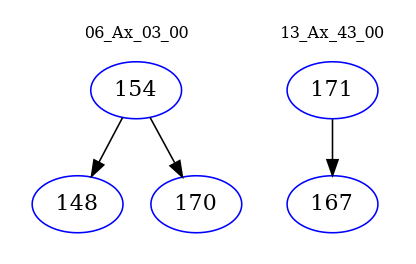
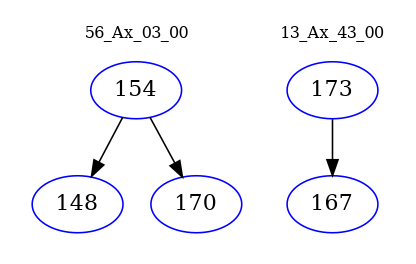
(137, 34) -> (137, 34)
(332, 90) -> (332, 90)
